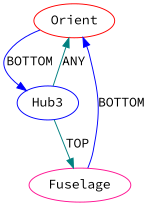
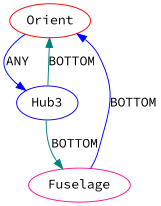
(30, 62) -> (18, 62)
(74, 62) -> (72, 62)
(78, 144) -> (75, 144)
